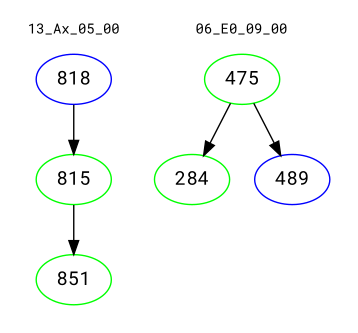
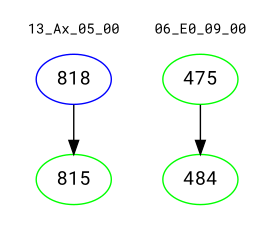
(192, 180) -> (200, 180)
(292, 180) -> none
(74, 280) -> none
